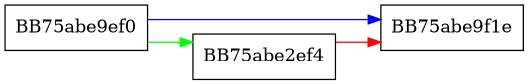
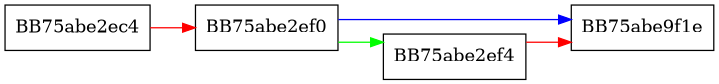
(76, 28) -> (267, 28)
none -> (78, 28)
